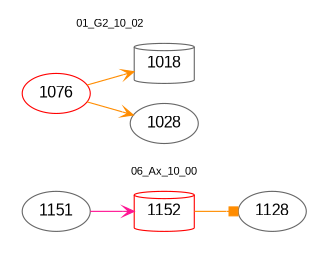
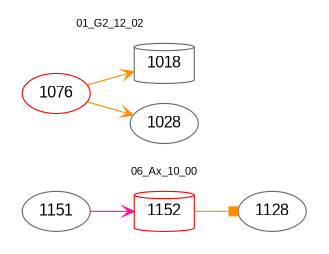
(110, 24) -> (110, 24)
